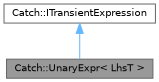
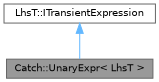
(80, 14) -> (80, 14)
